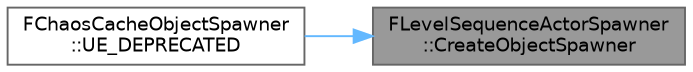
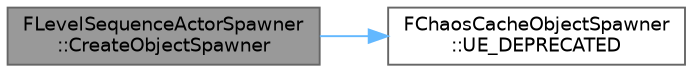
(329, 36) -> (344, 36)
